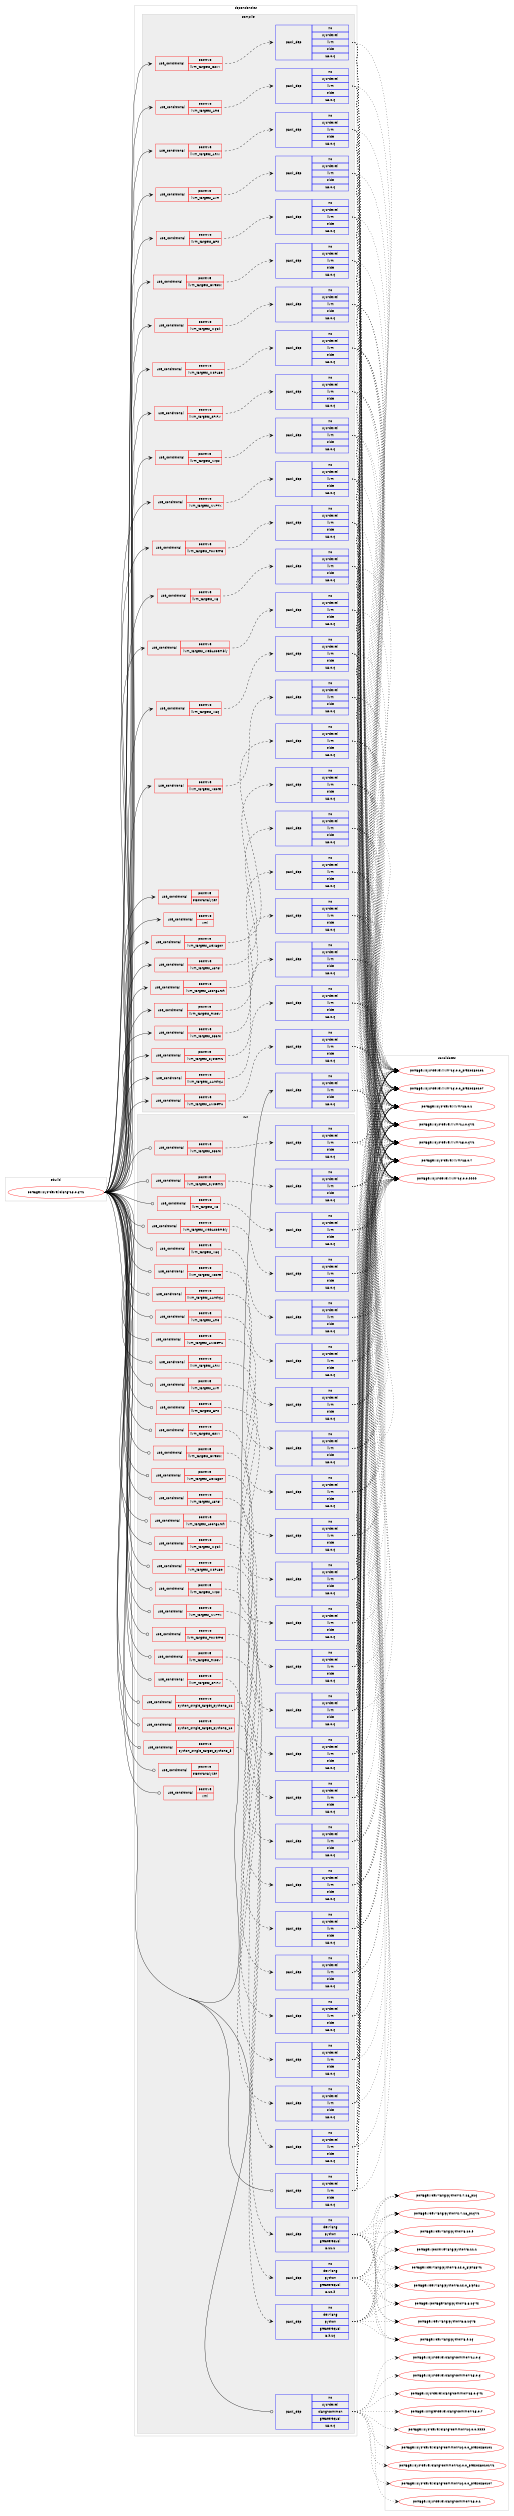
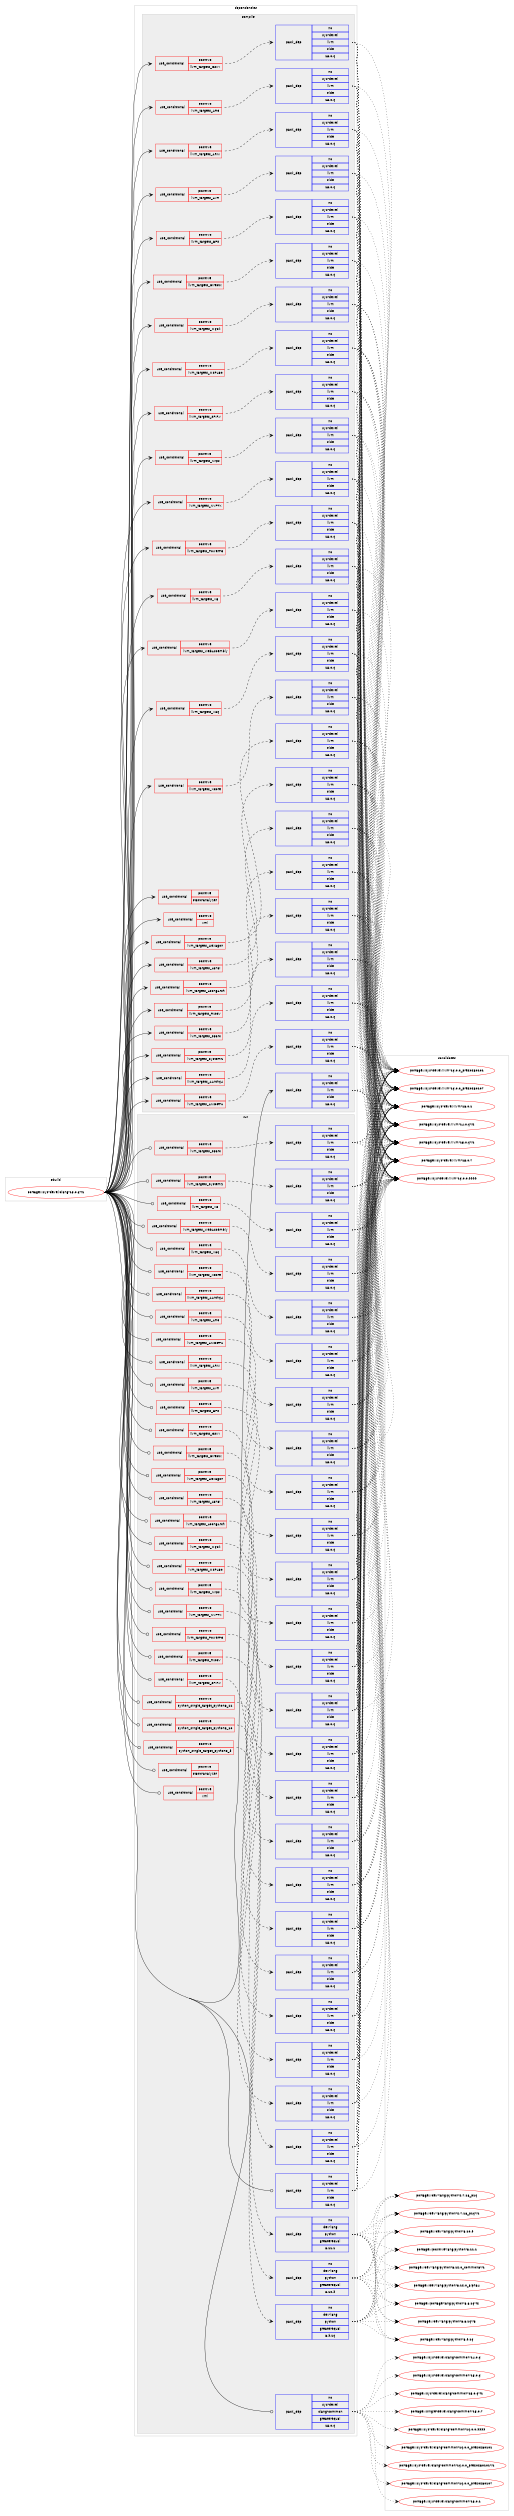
(447, 2268) -> (447, 2268)
